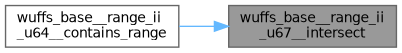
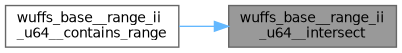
(313, 26) -> (313, 26)
